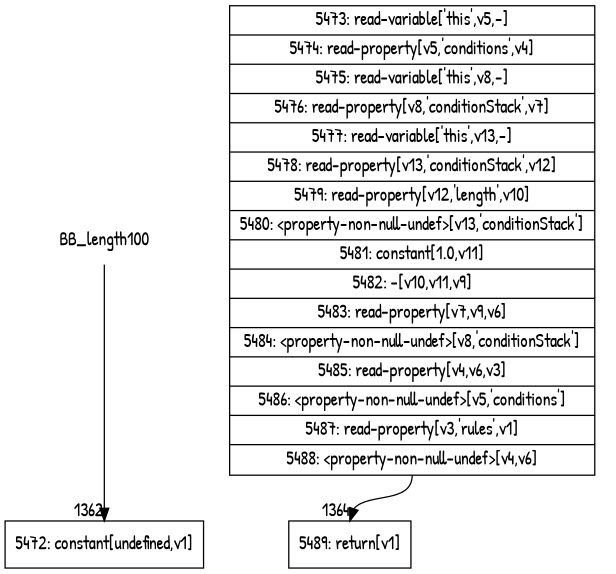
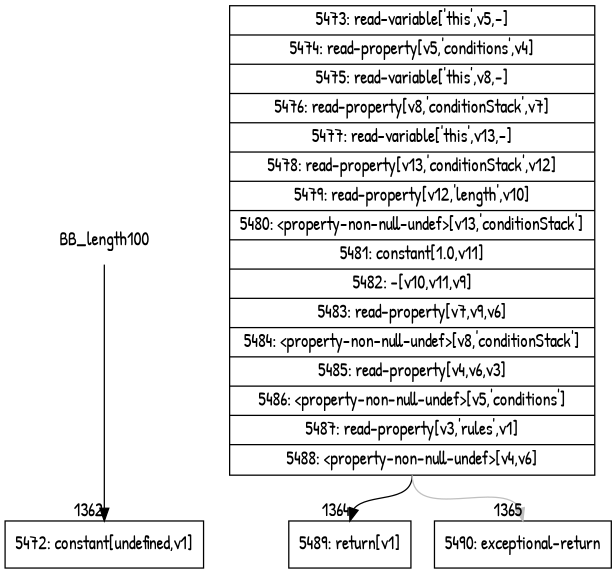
none -> (523, 545)
